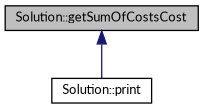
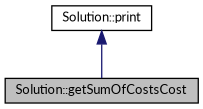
(102, 61) -> (102, 61)
